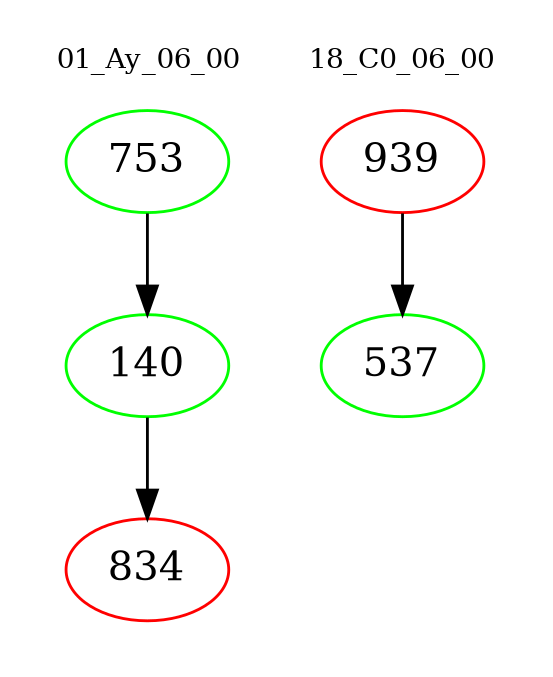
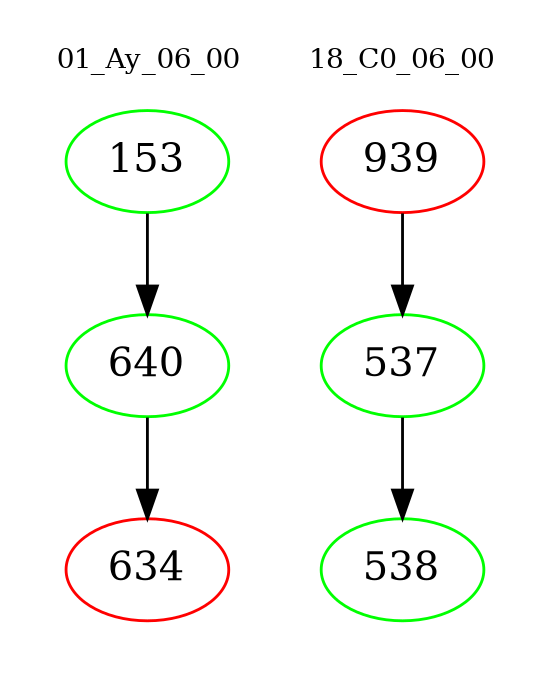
(147, 162) -> (147, 162)
(147, 366) -> (147, 366)
(147, 570) -> (147, 570)
none -> (403, 570)
